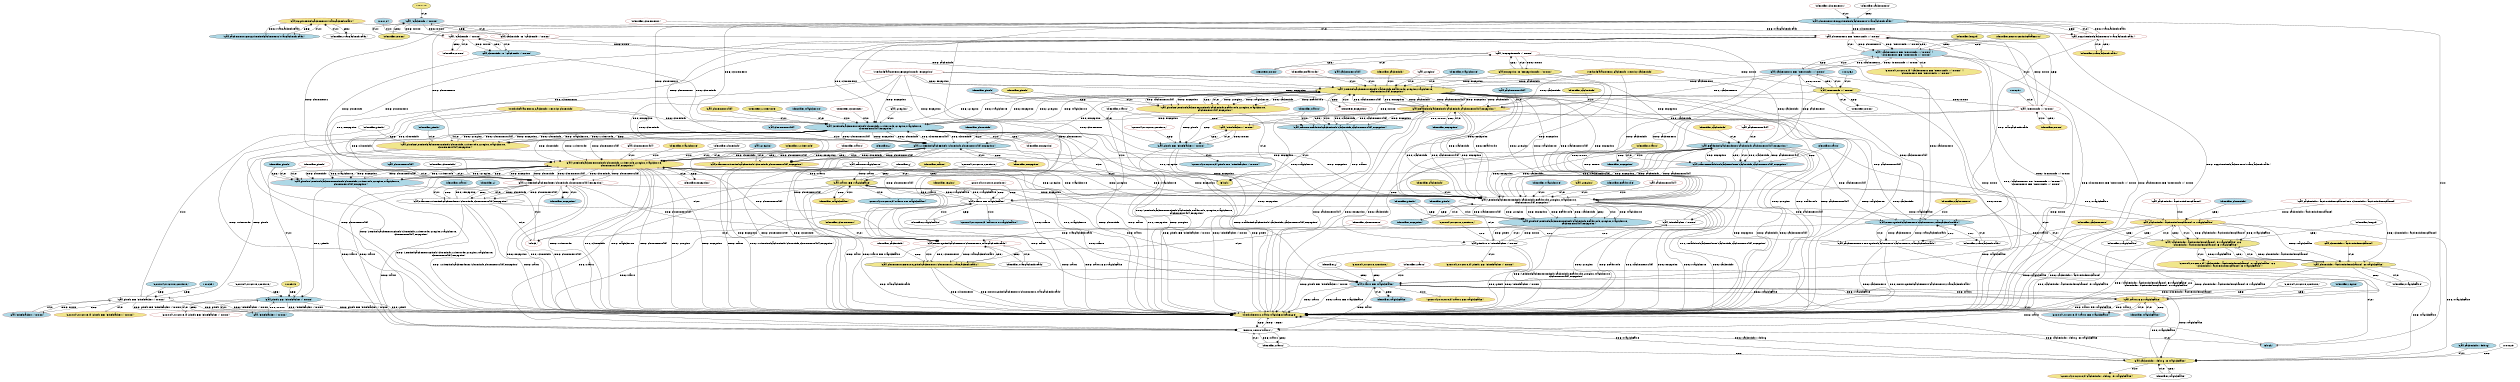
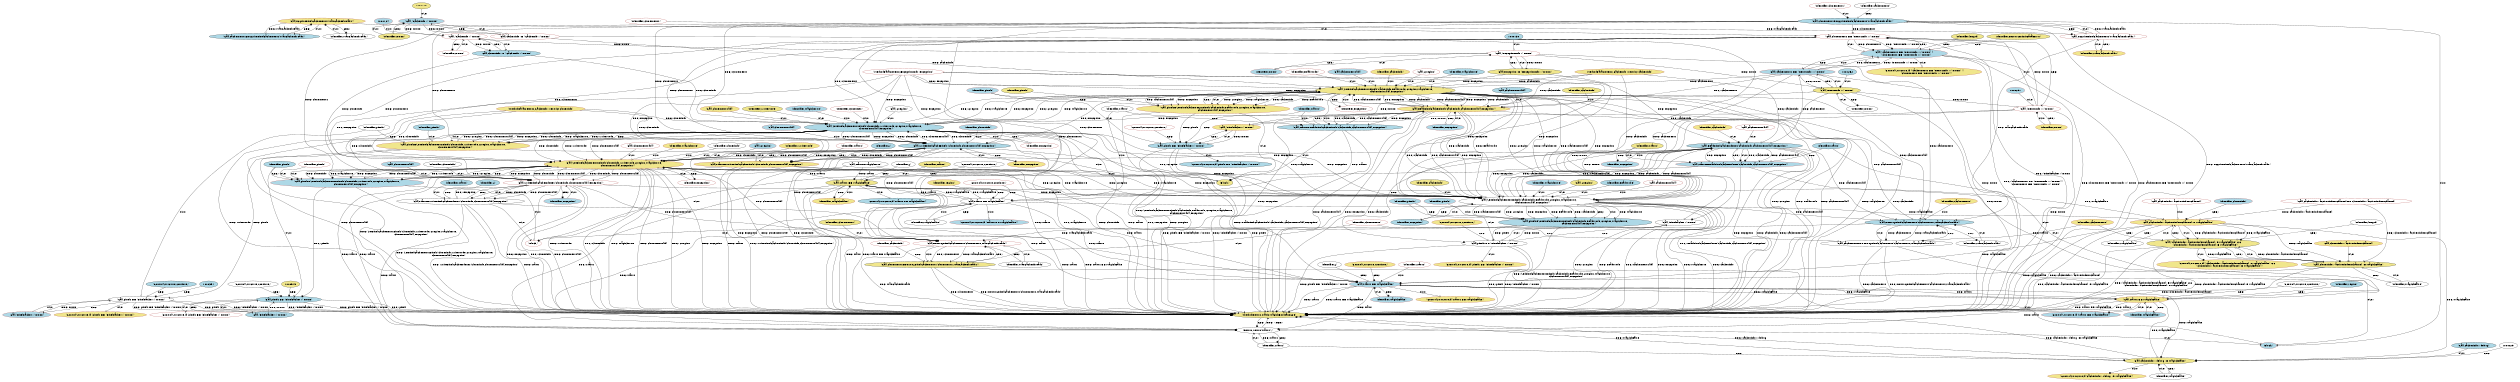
none -> (1514, 37)
(2053, 174) -> (2053, 174)
(2366, 354) -> none
